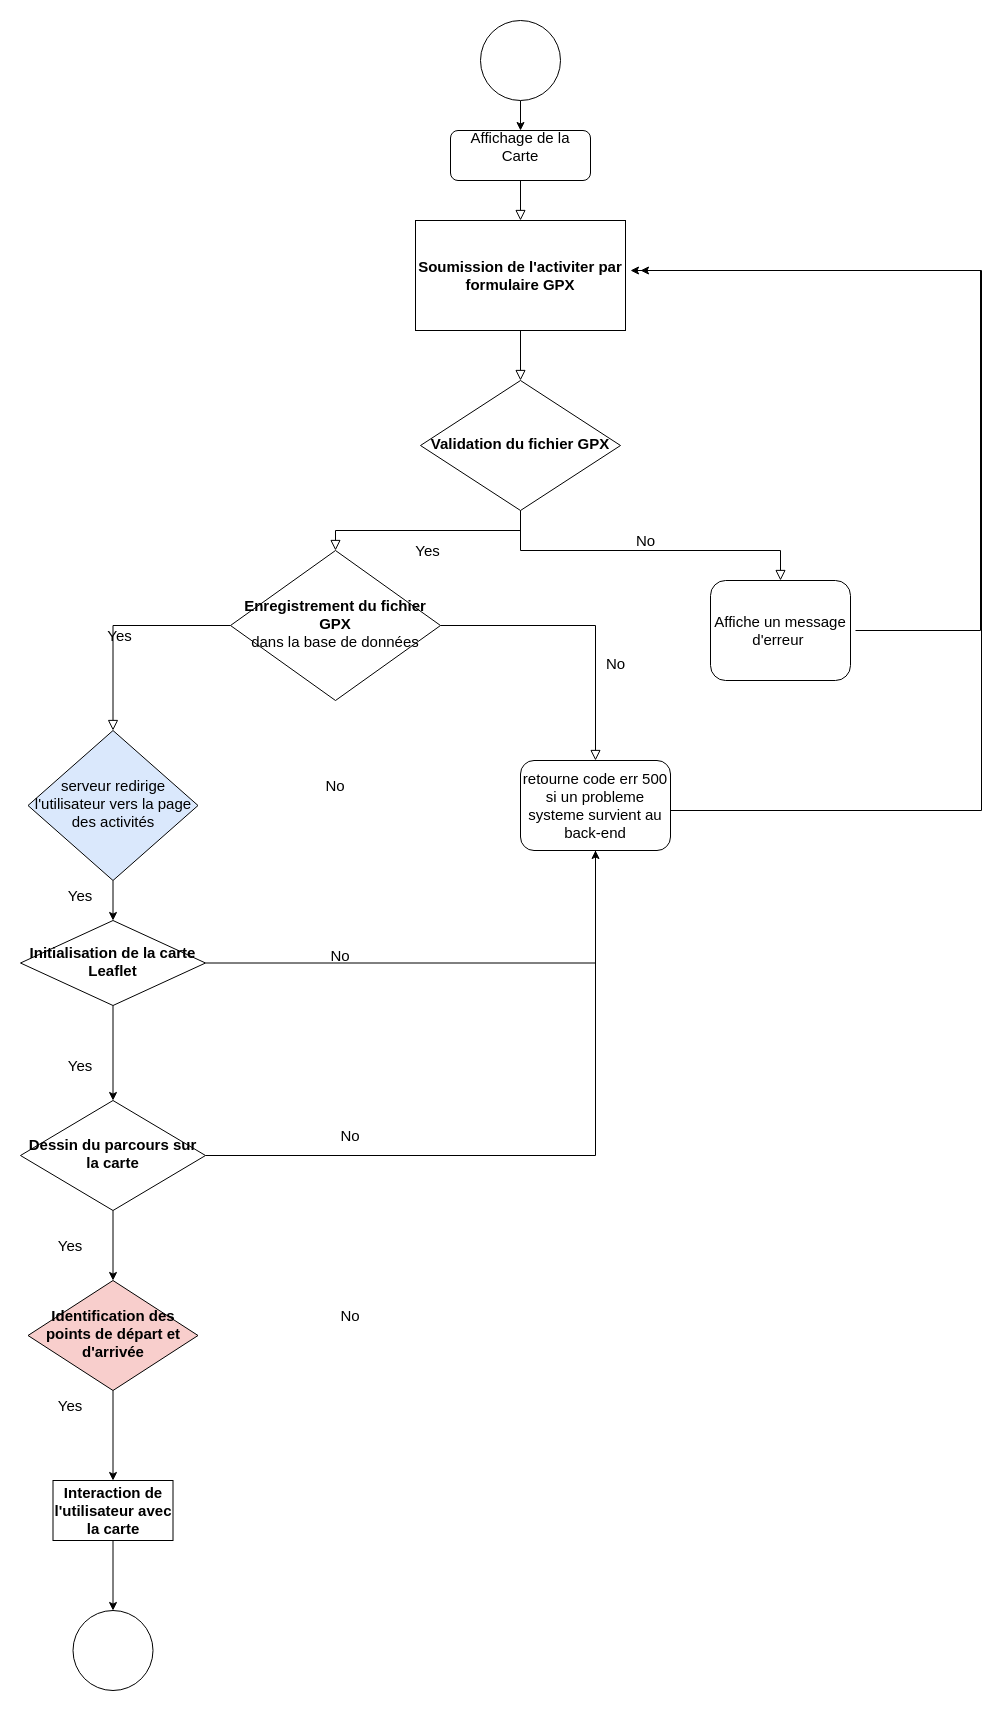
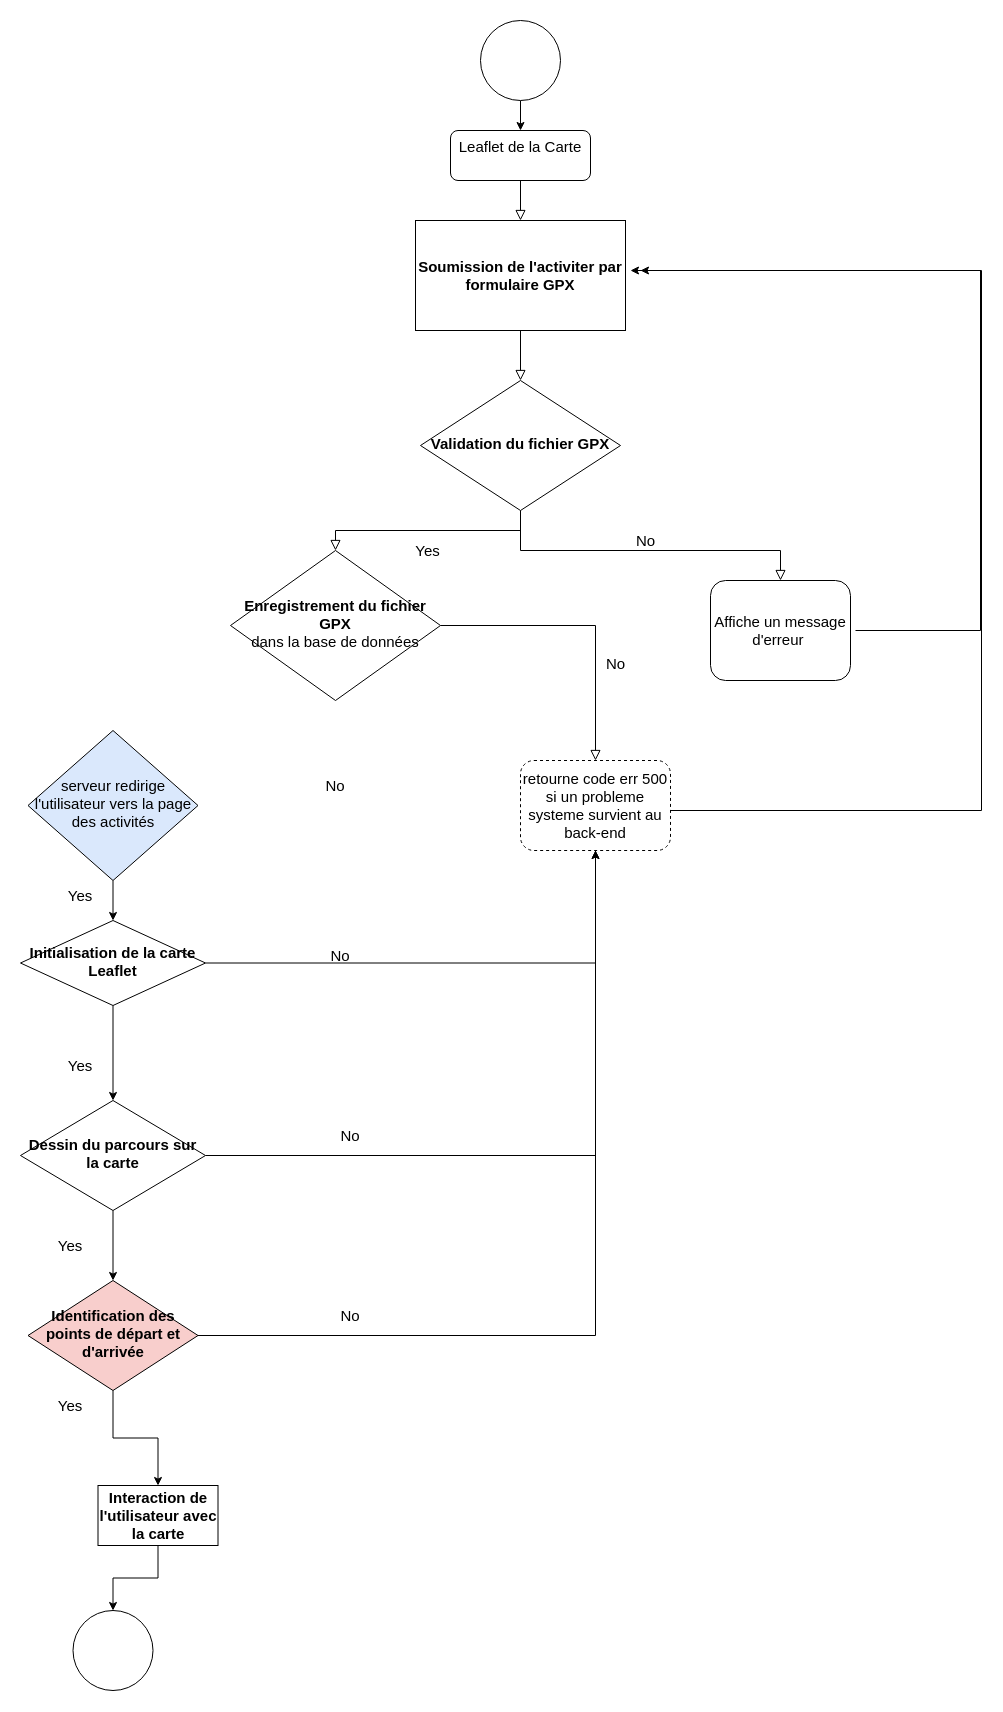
(521, 156) -> (521, 156)
(125, 626) -> none
(596, 806) -> (596, 806)
none -> (486, 1336)
(113, 1511) -> (158, 1516)
